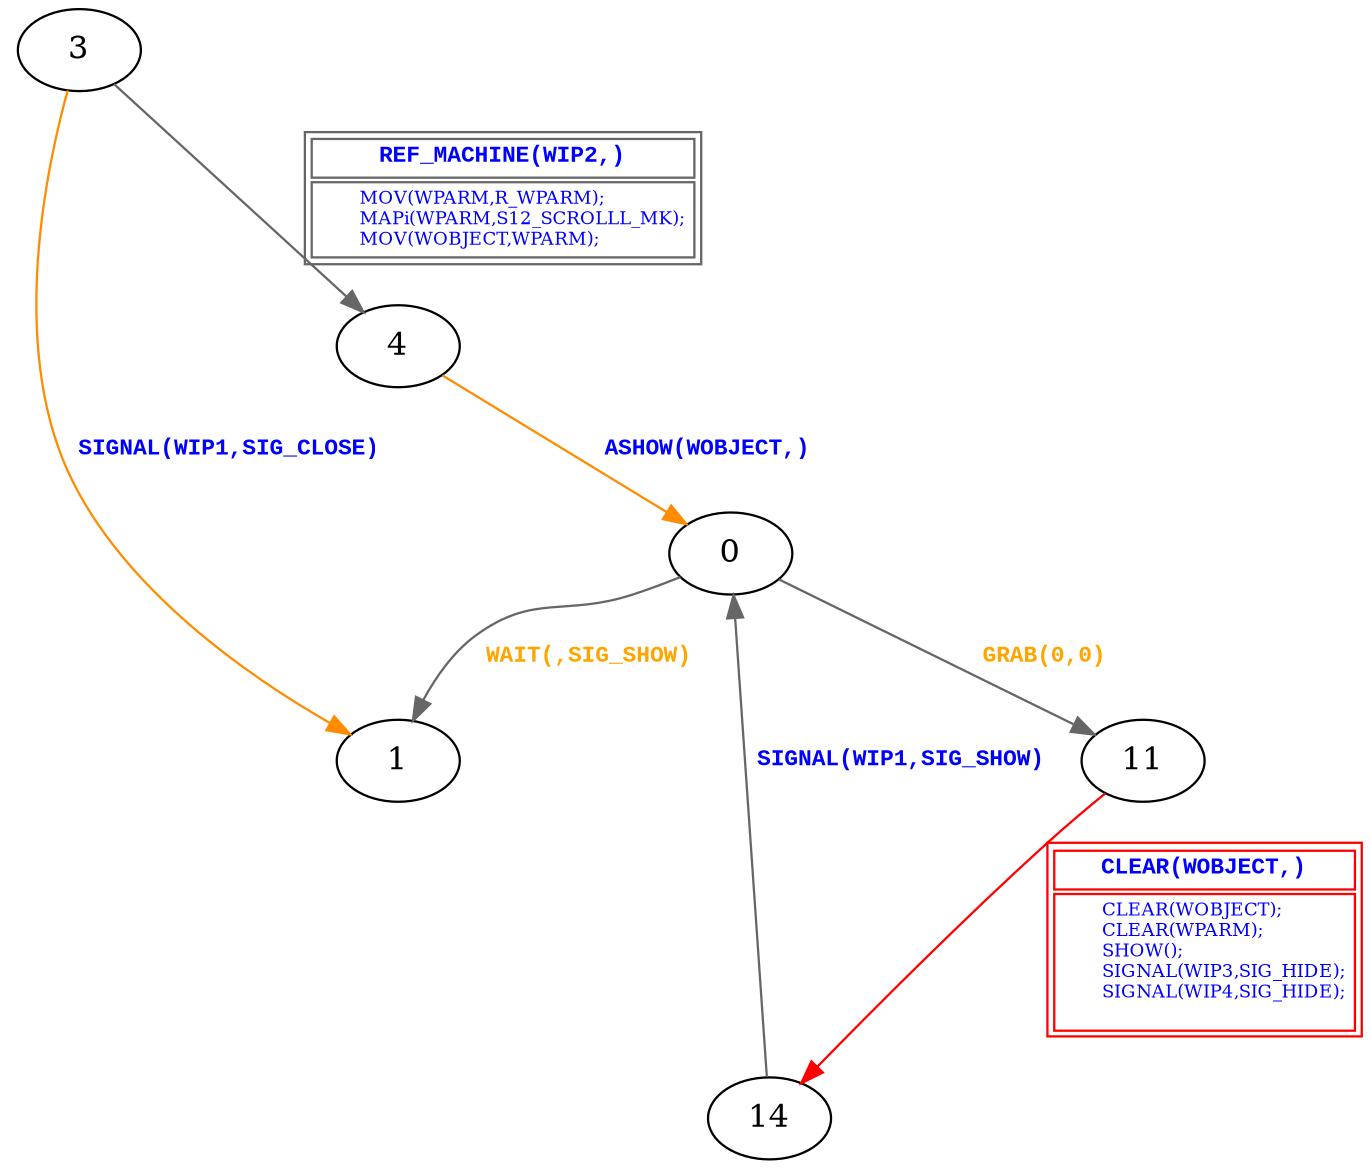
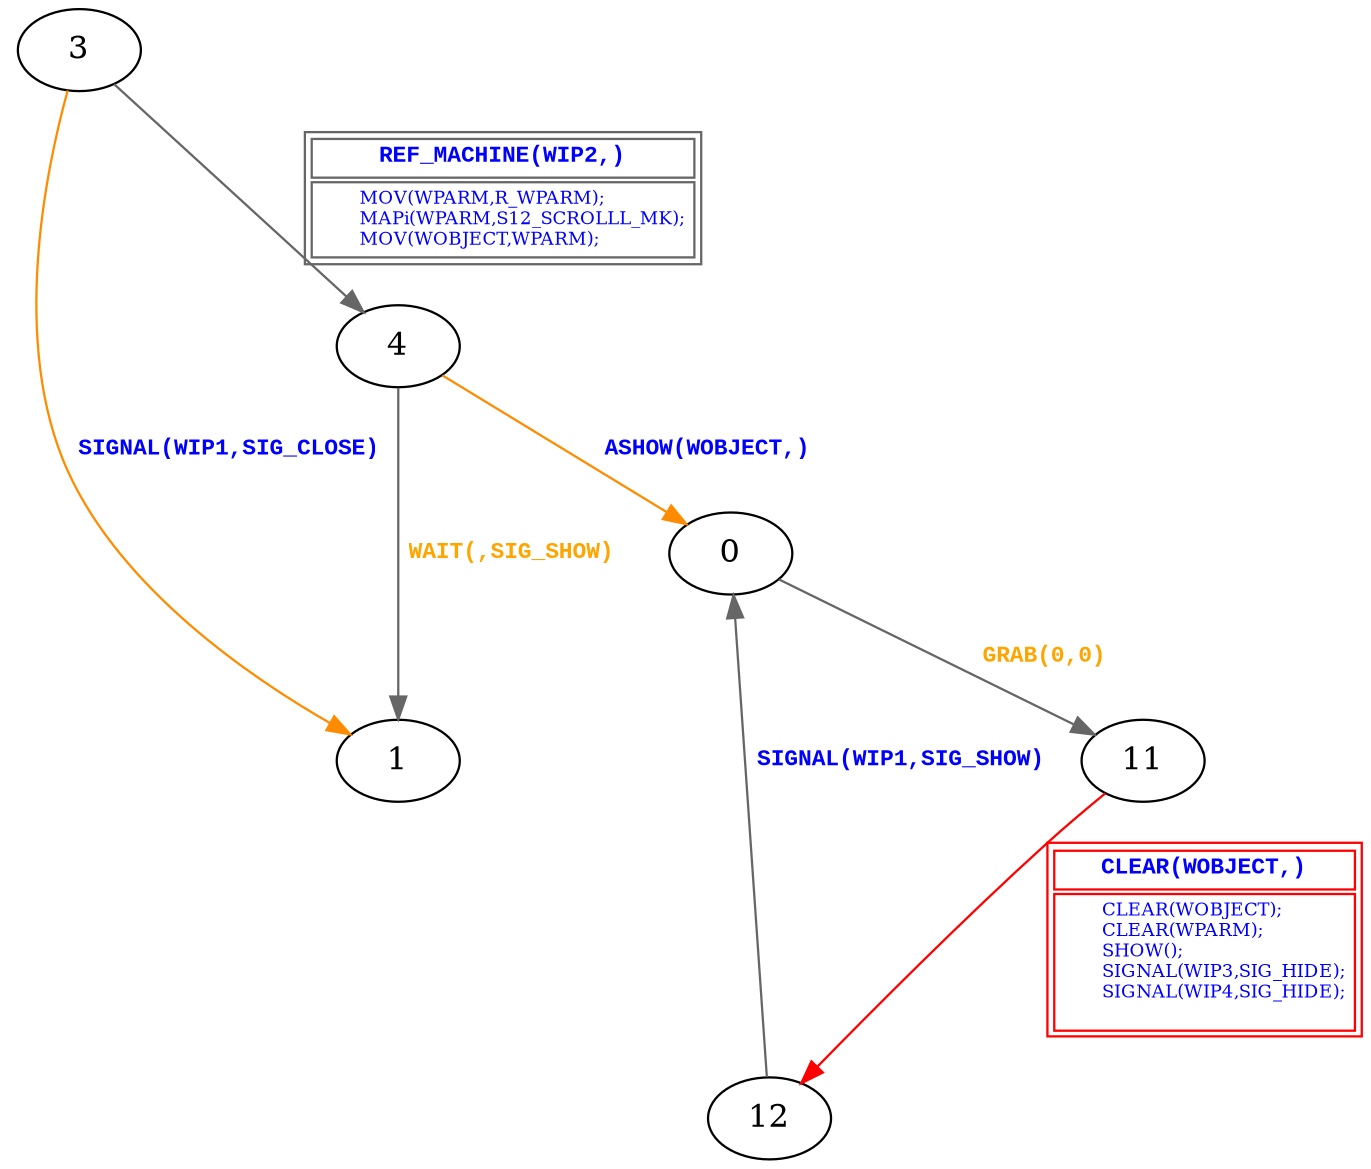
(535, 609) -> (398, 542)
(770, 1118) -> (770, 1118)
